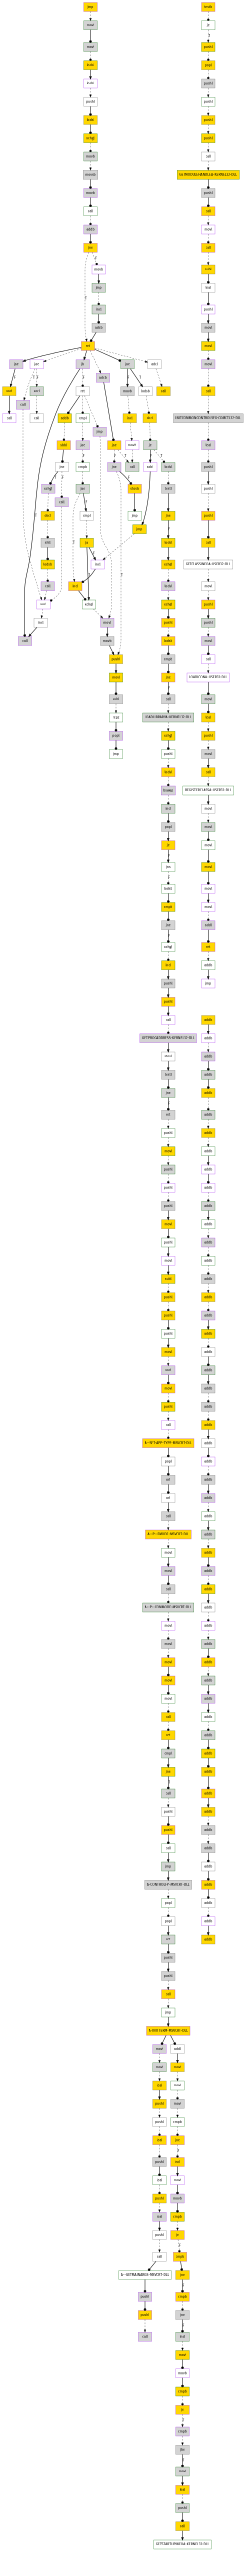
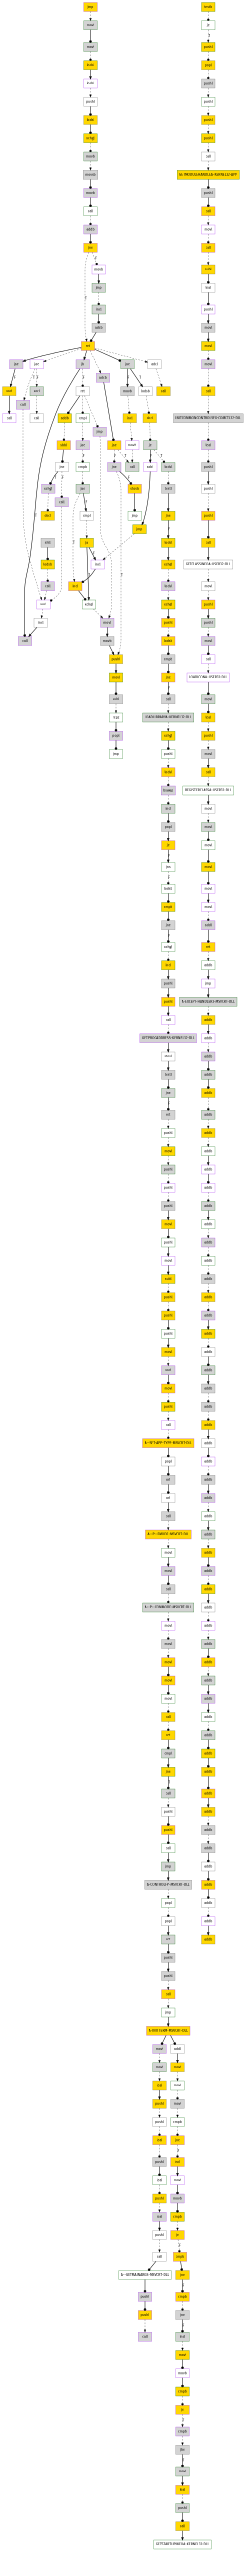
(208, 7) -> (208, 7)
(208, 175) -> (208, 175)
(48, 528) -> none
none -> (208, 1002)
